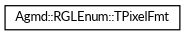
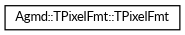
(92, 18) -> (92, 18)
